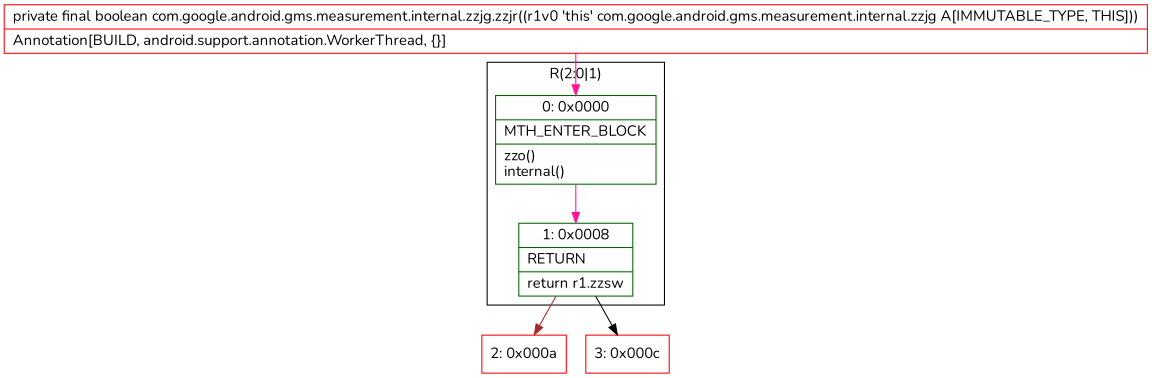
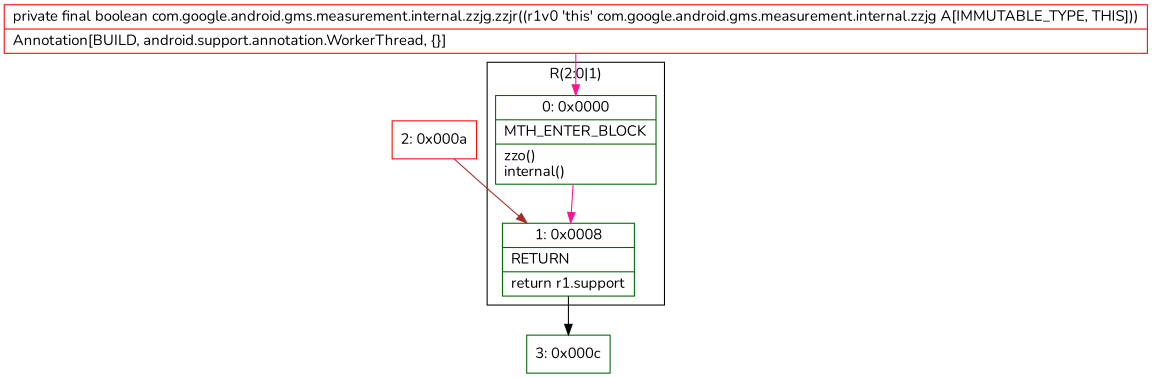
(576, 283) -> (568, 283)
(547, 312) -> (480, 182)
(628, 354) -> (568, 354)
